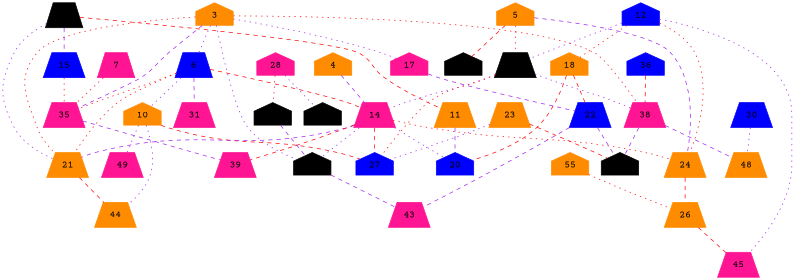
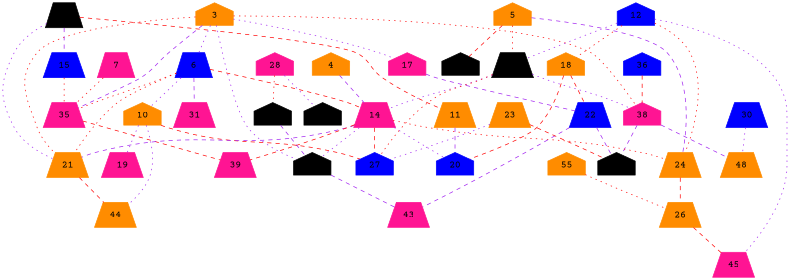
(645, 115) -> (642, 115)
(145, 139) -> (145, 139)
(122, 165) -> (122, 165)
